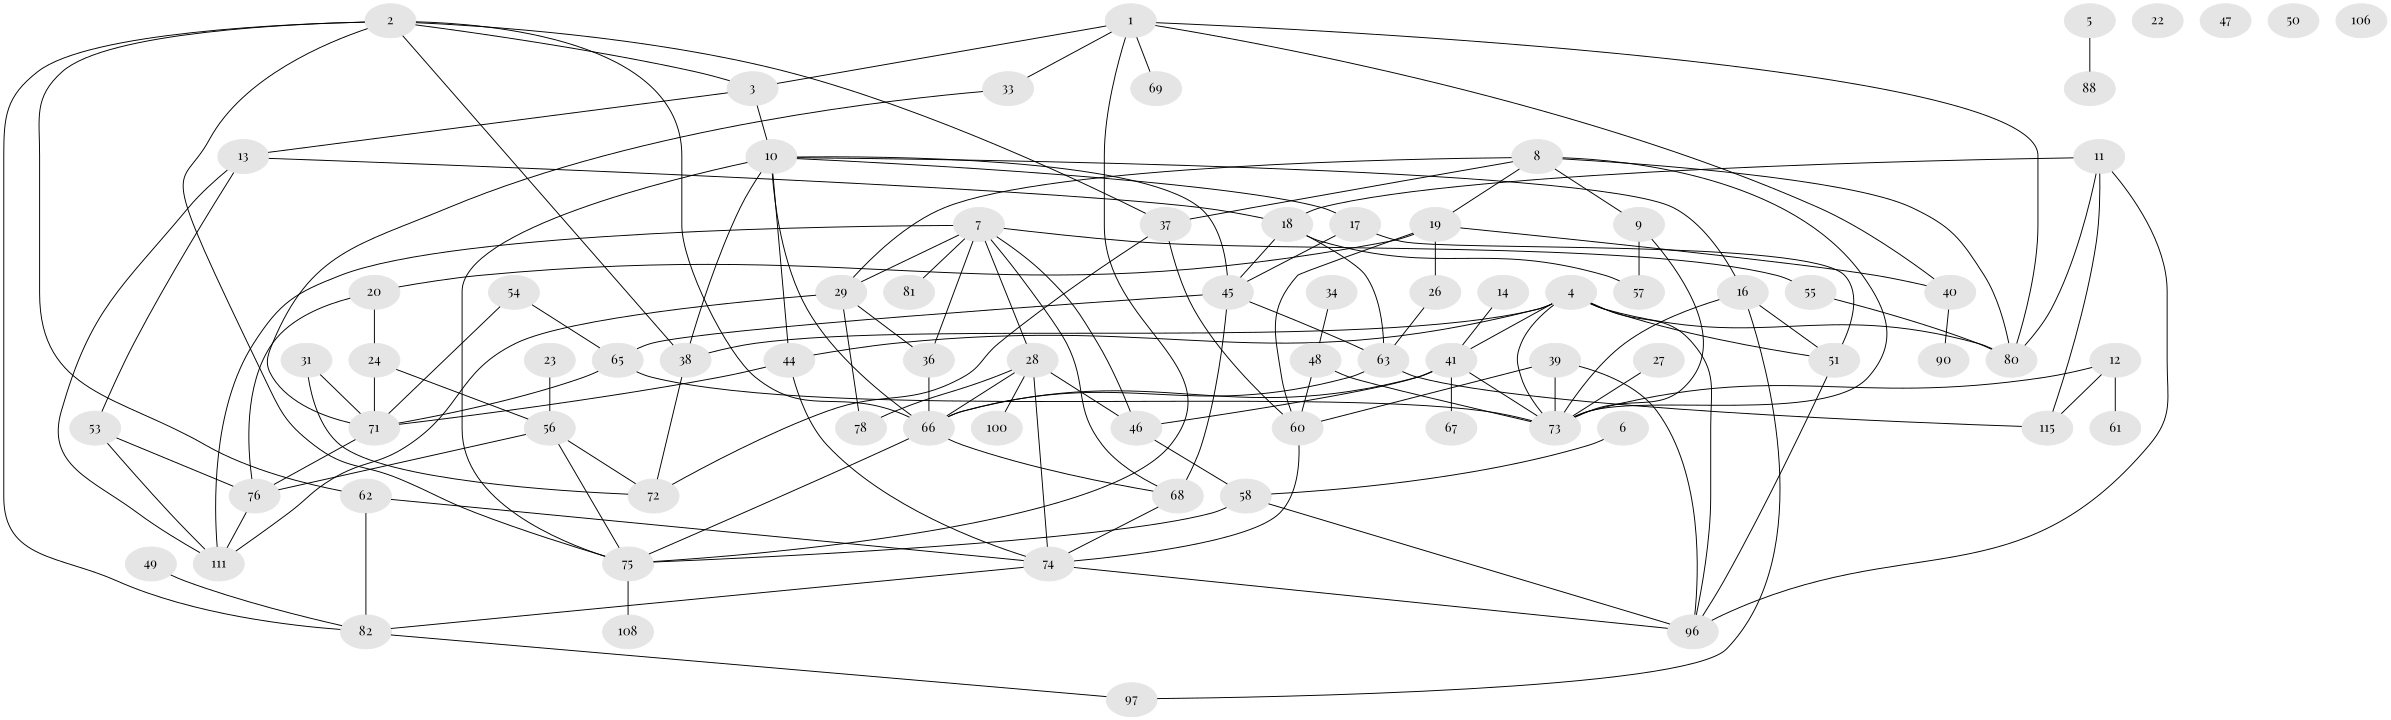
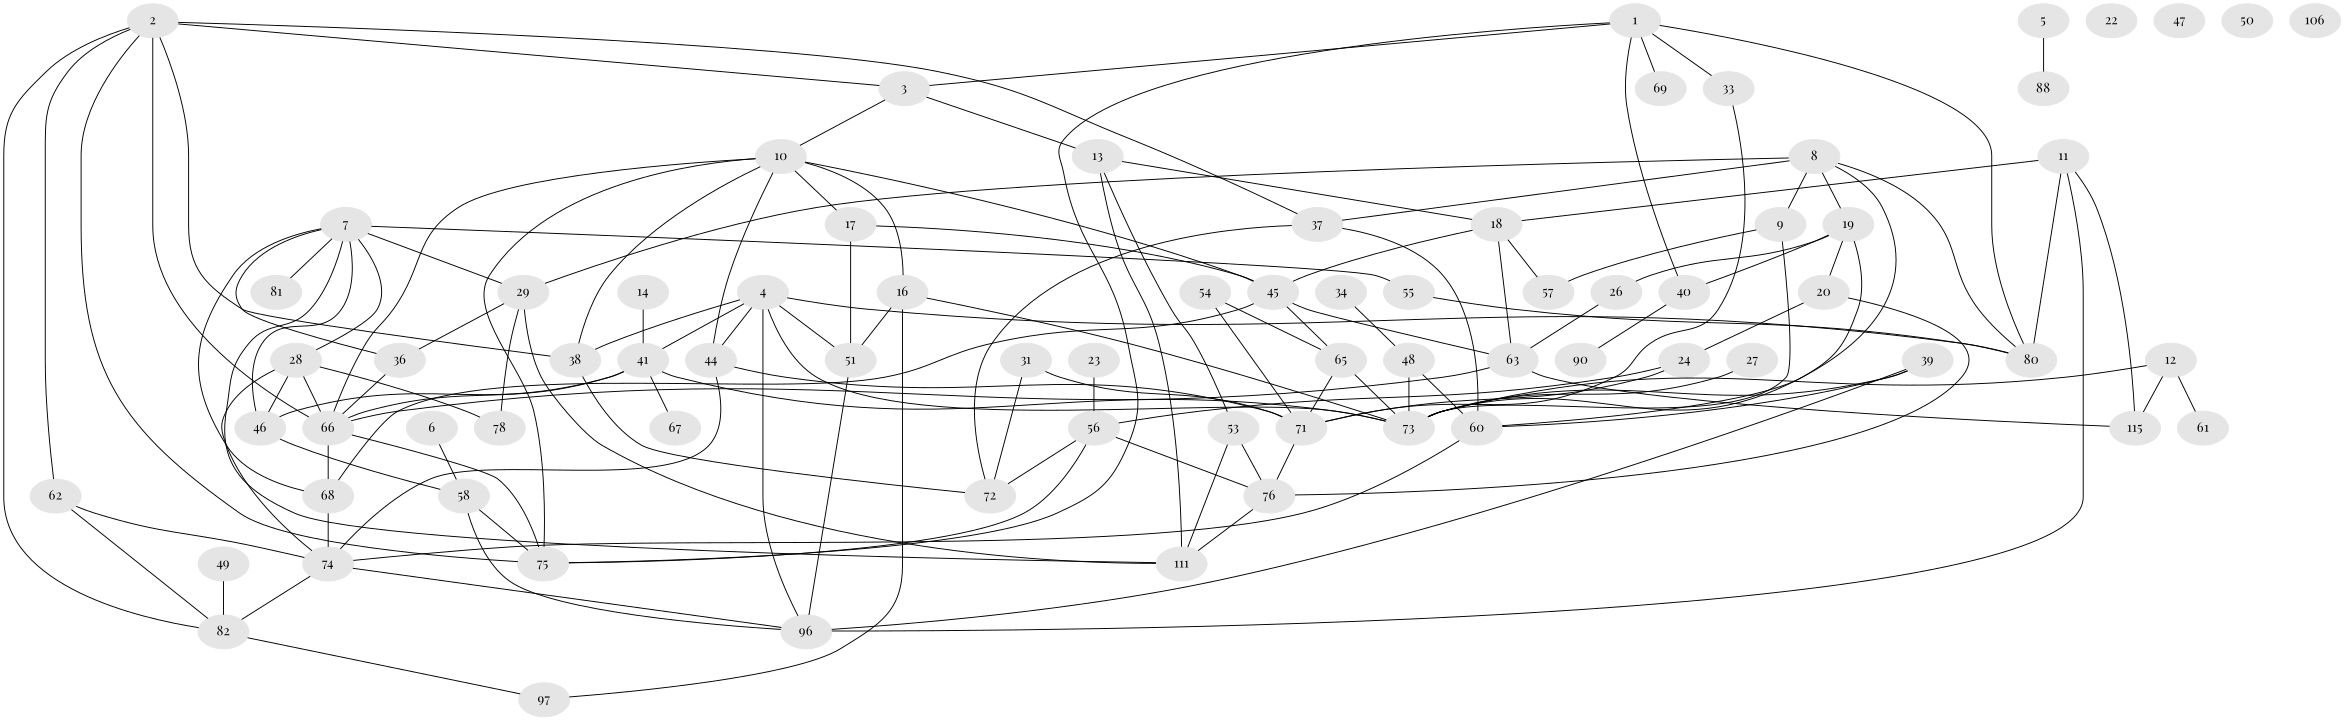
(997, 428) -> none
(628, 632) -> none
